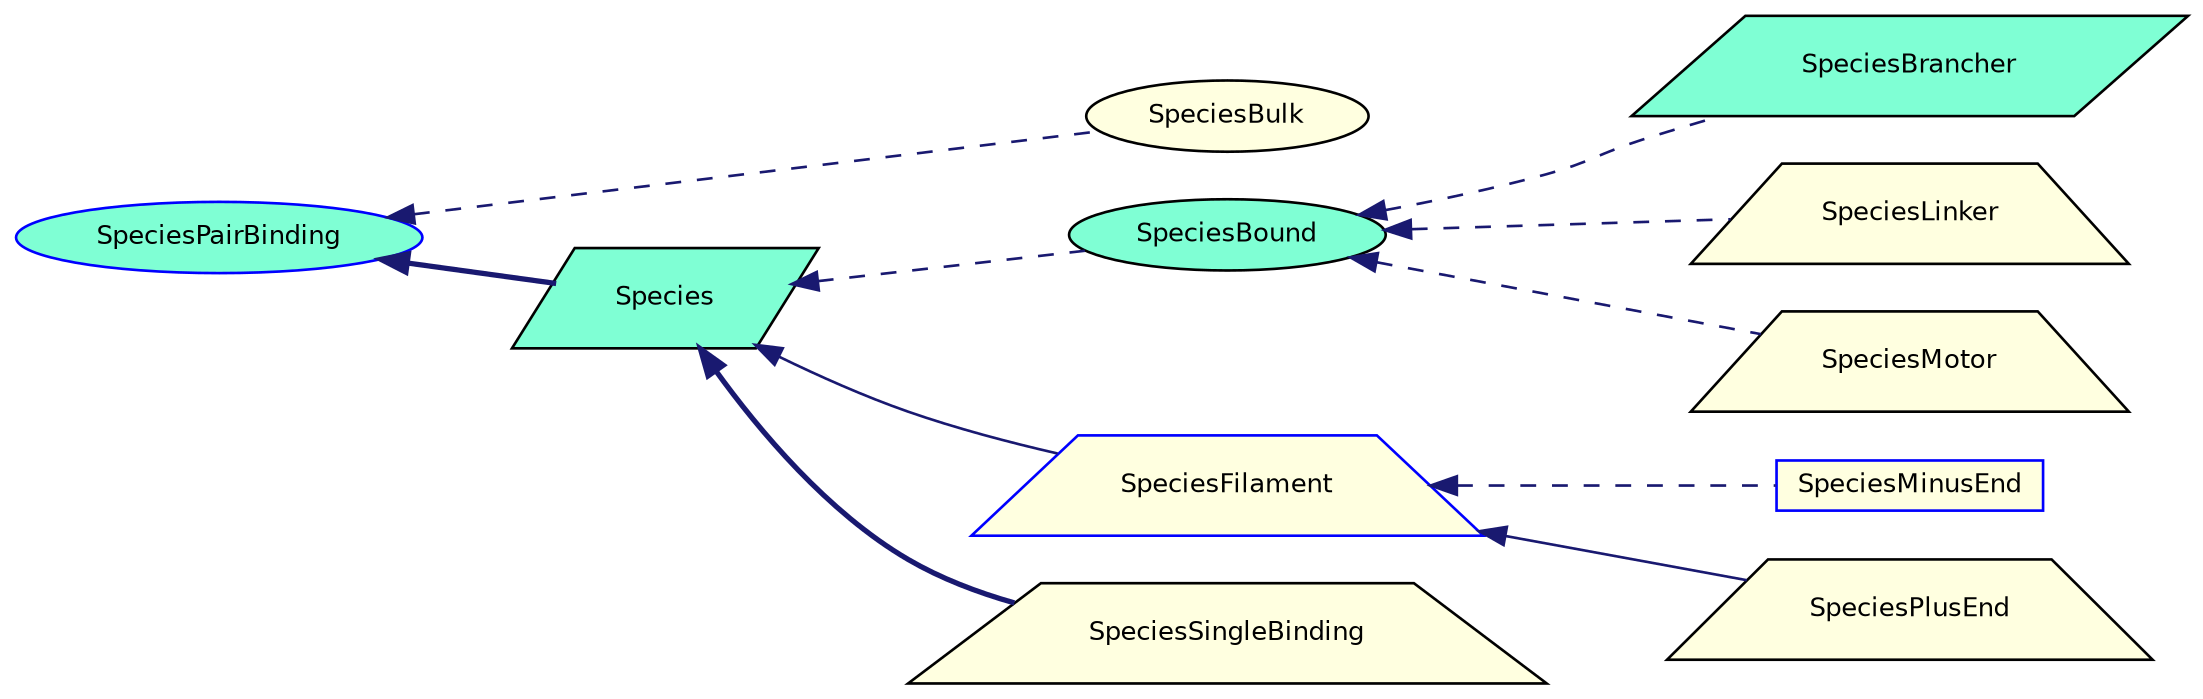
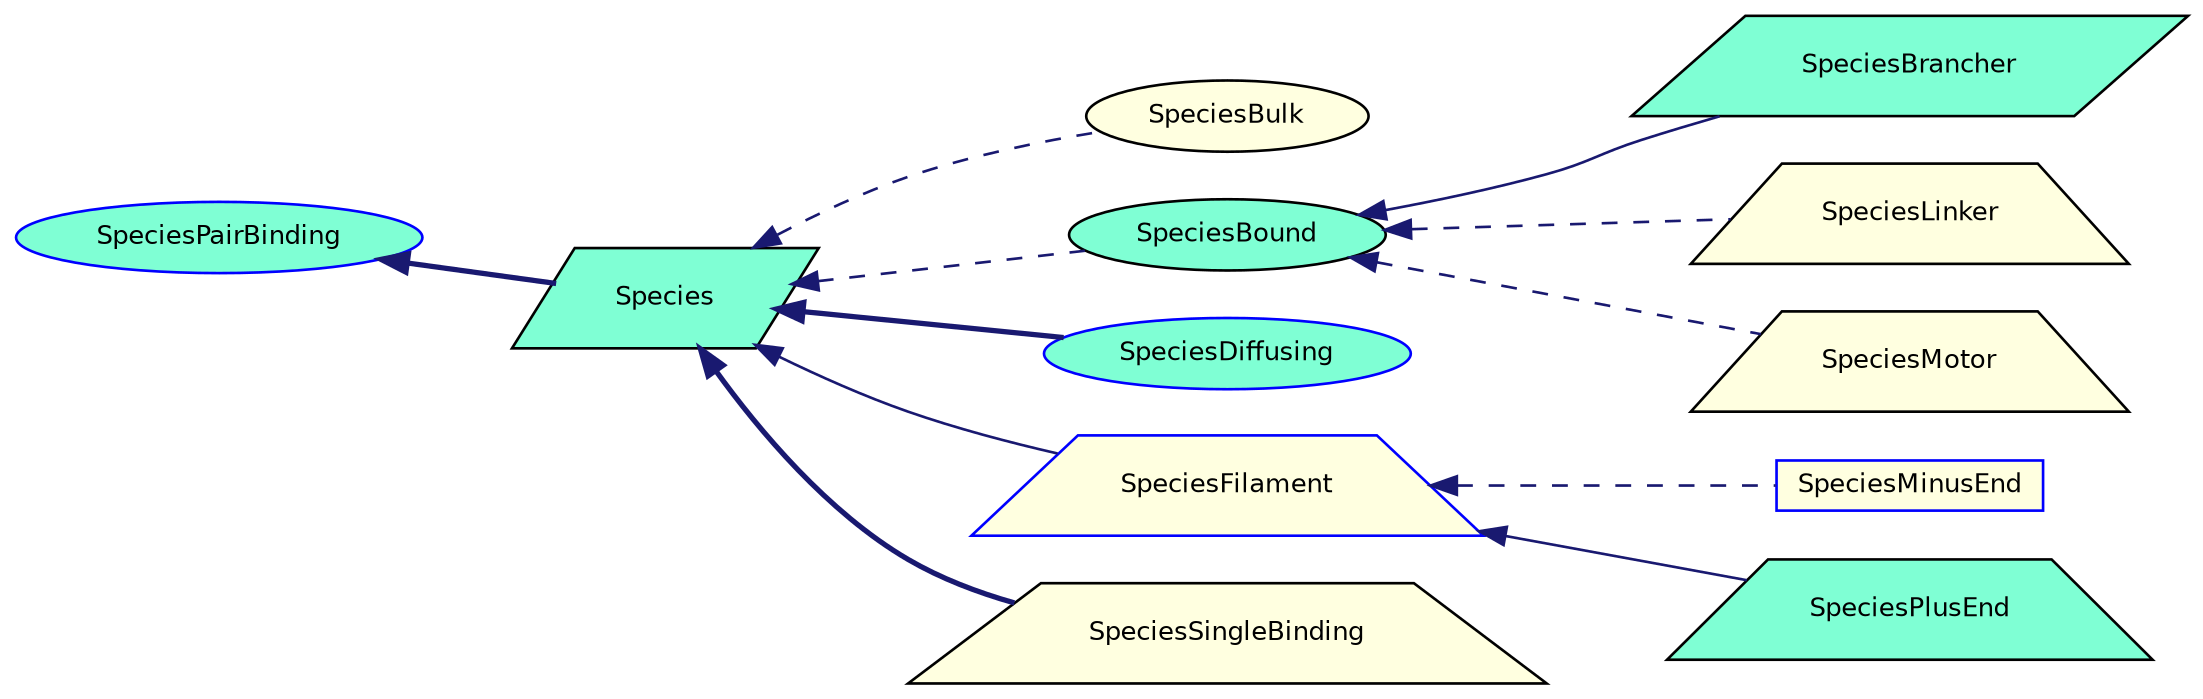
(1555, 172) -> (1555, 172)
(756, 173) -> (934, 169)
none -> (1227, 354)
(1910, 610) -> (1910, 610)
